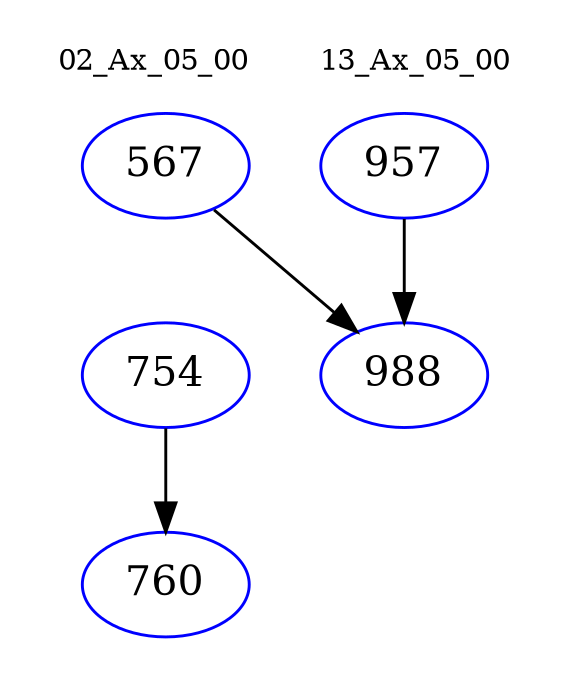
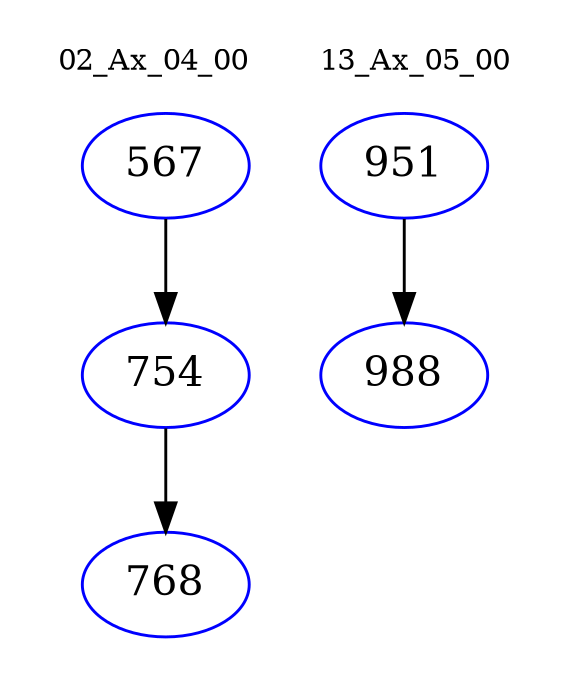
(154, 63) -> (154, 63)
(404, 166) -> (404, 166)
(253, 243) -> (166, 256)
(166, 585) -> (166, 585)
